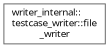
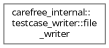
(55, 24) -> (55, 24)
